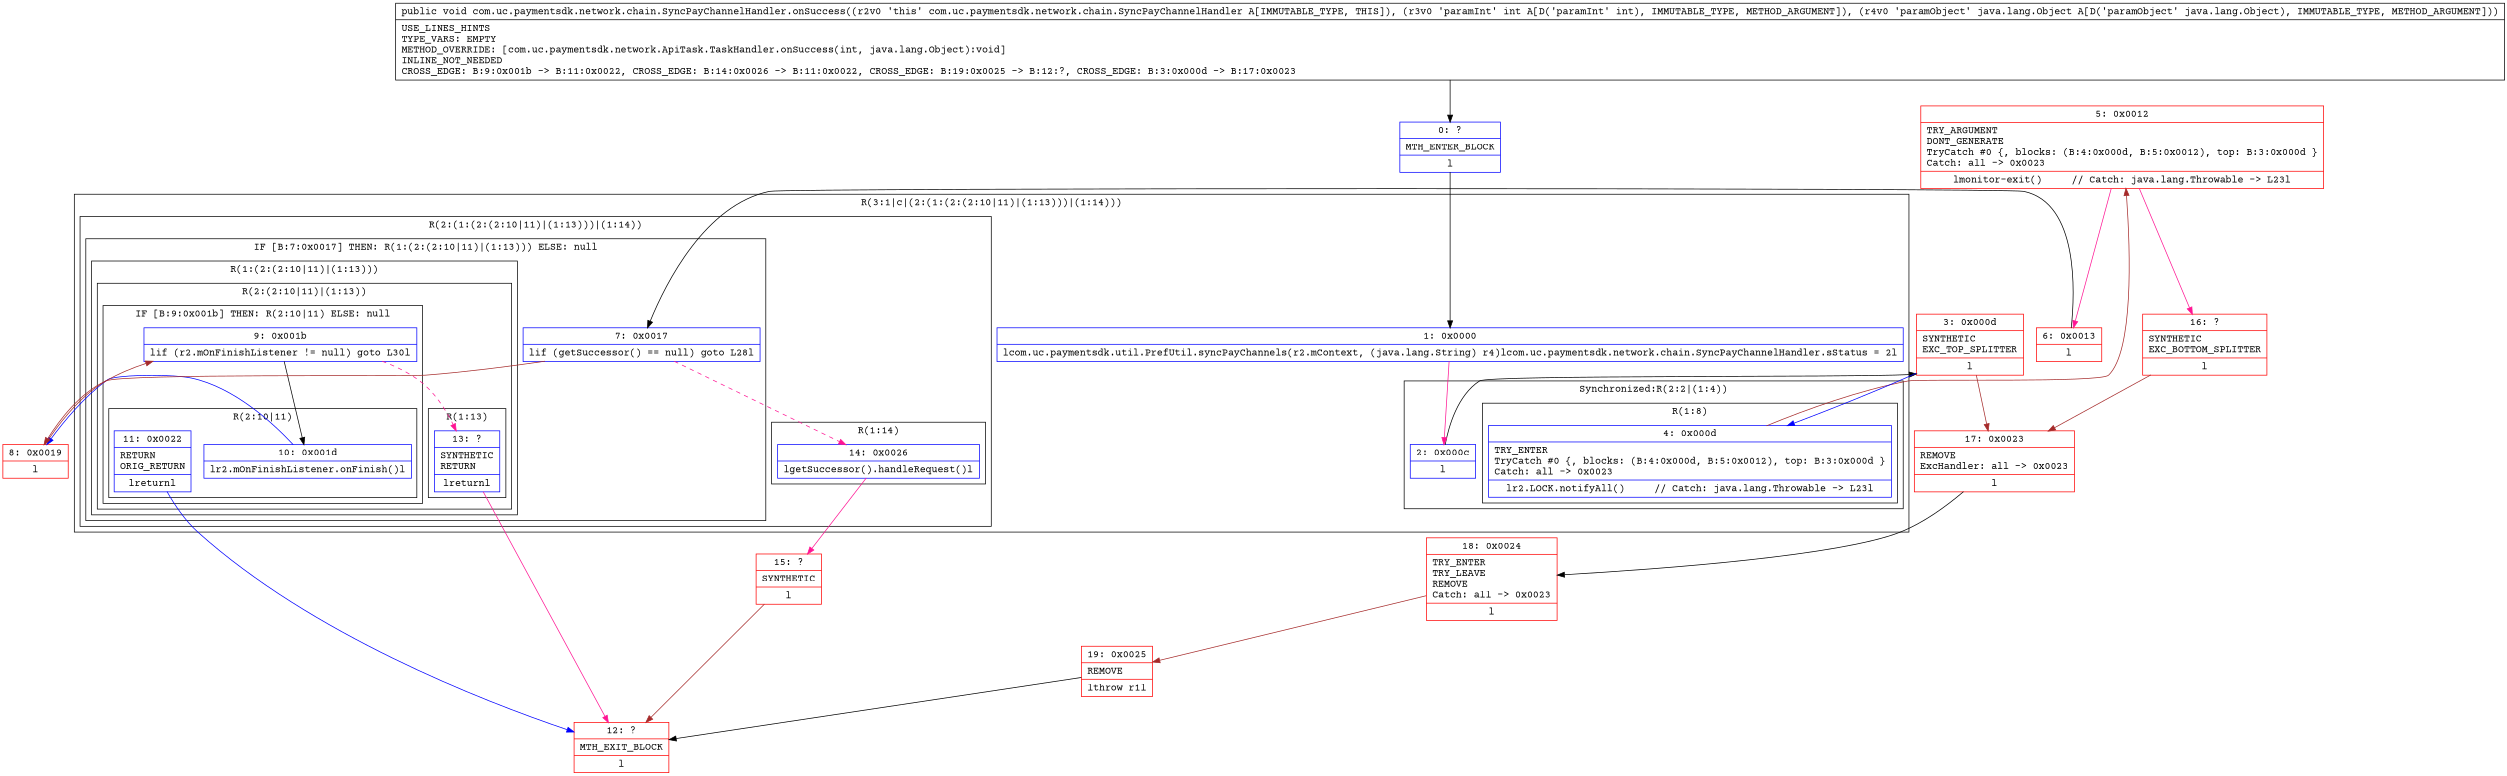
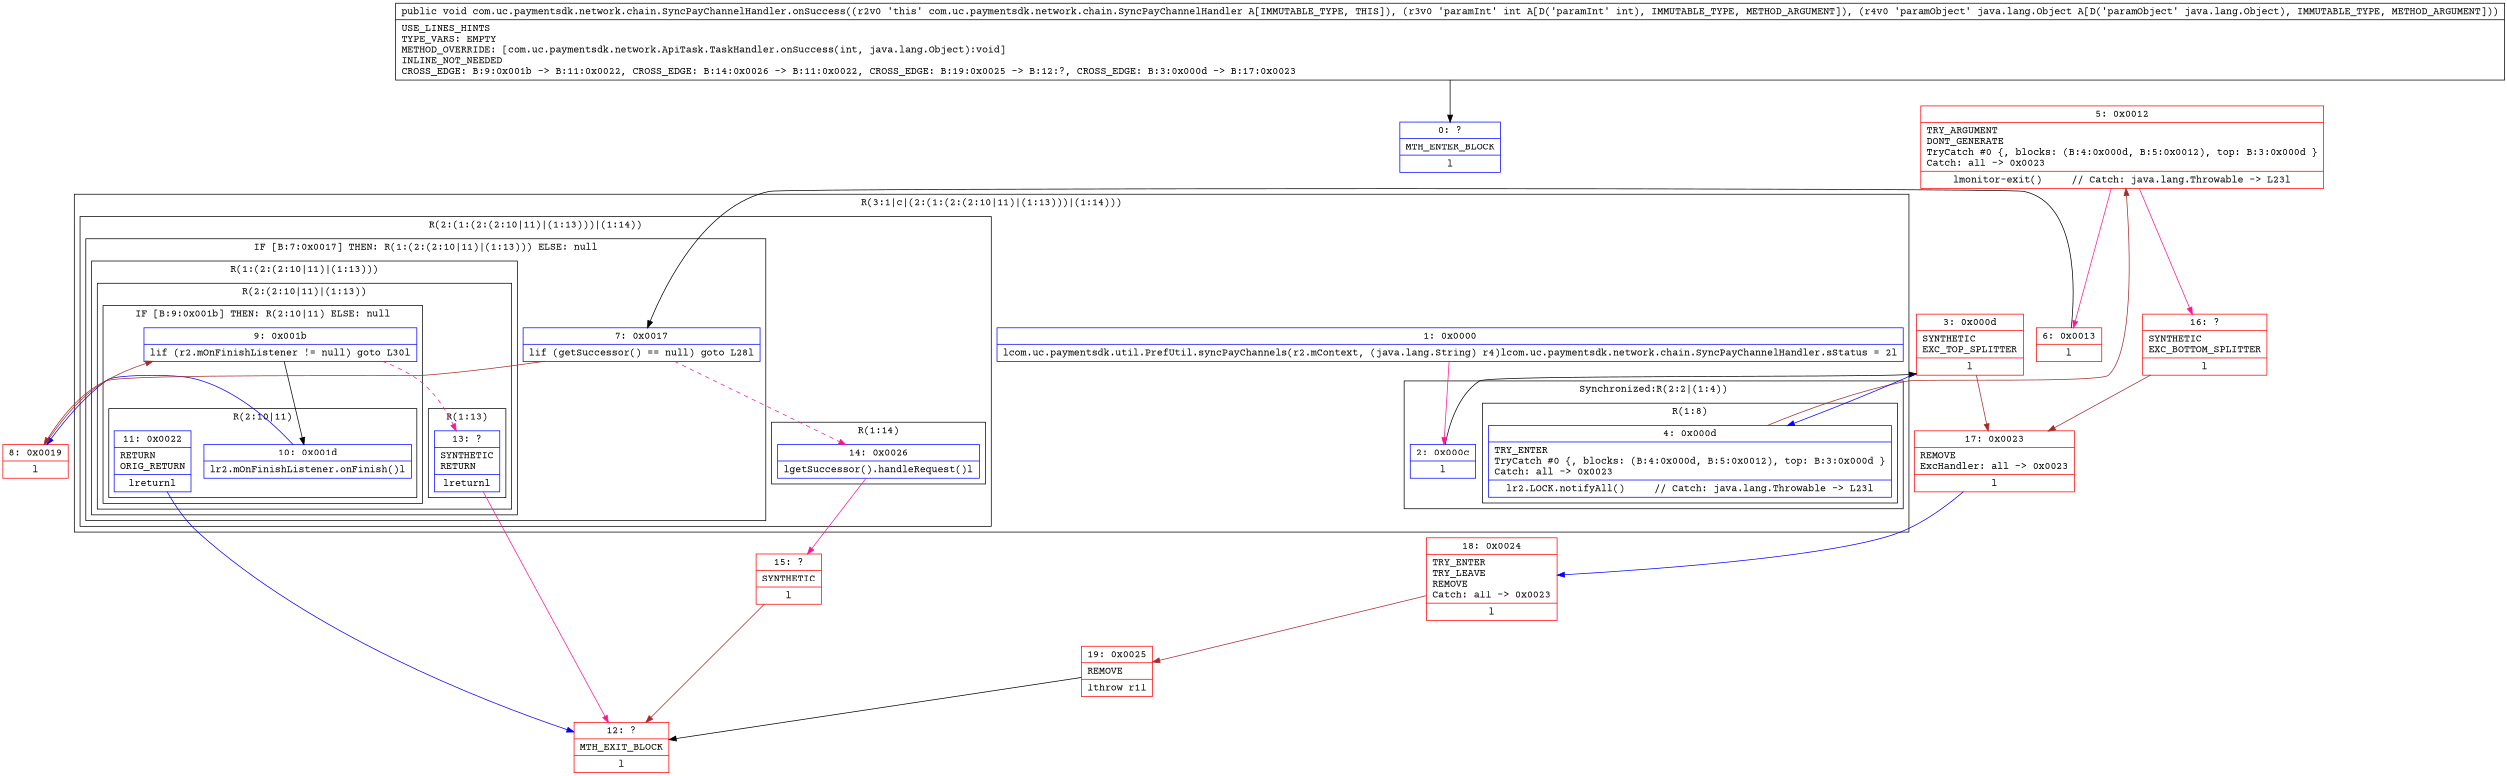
(1450, 246) -> none
(1771, 557) -> (1771, 557)
